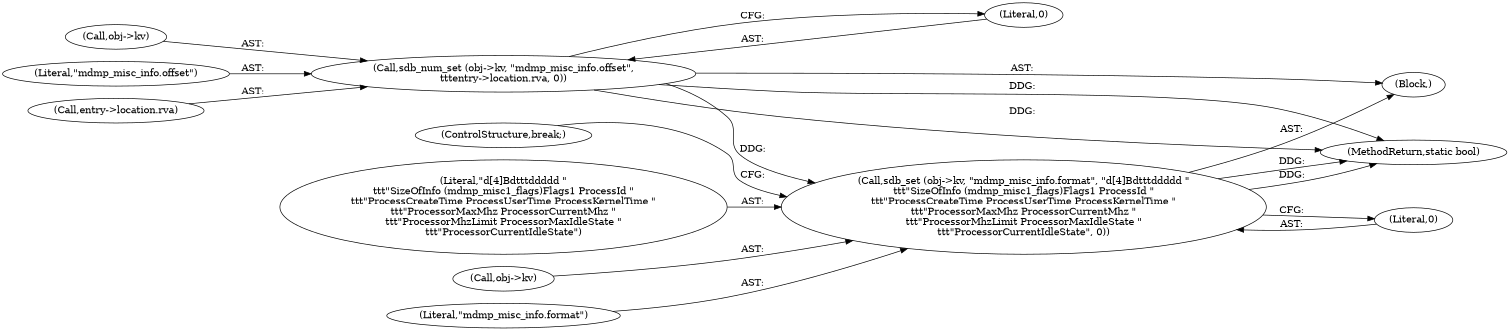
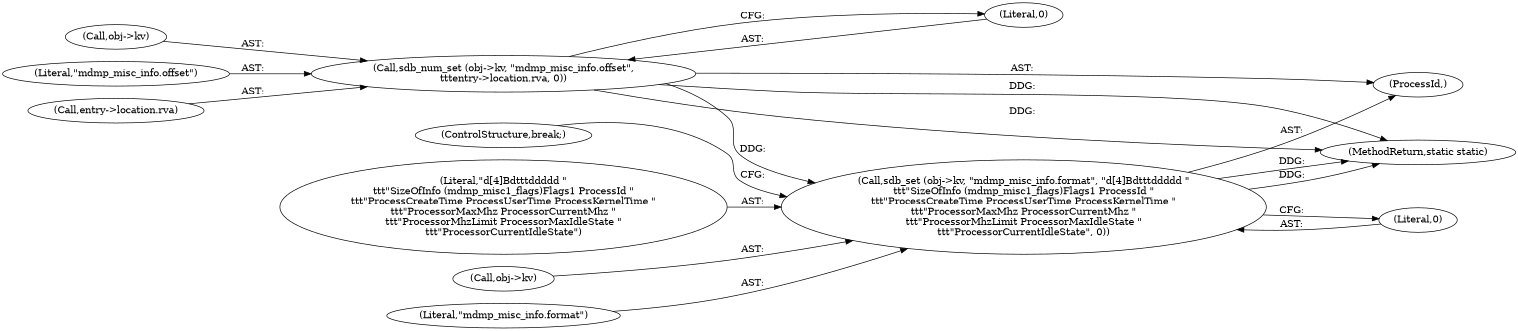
(1414, 85) -> (1418, 85)
(1414, 152) -> (1418, 152)
